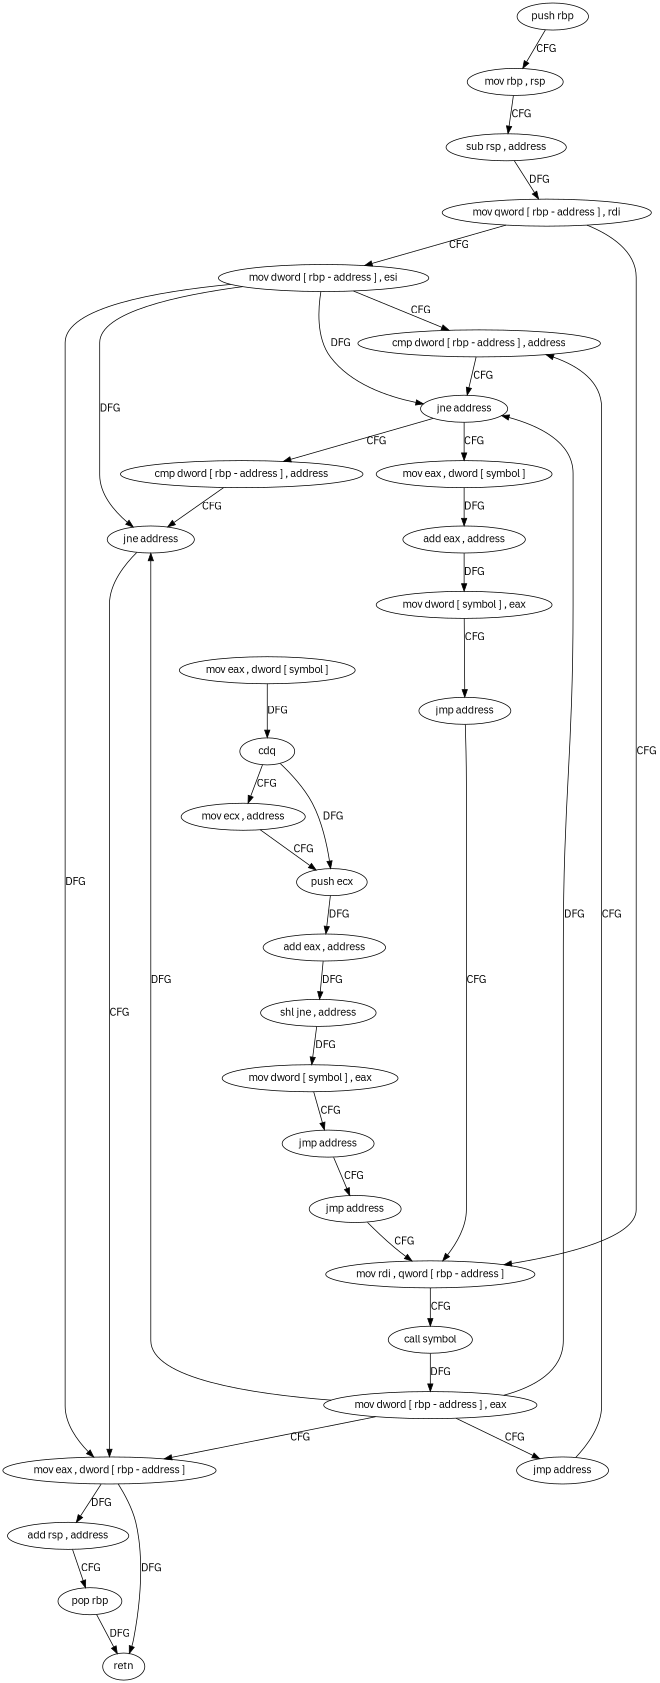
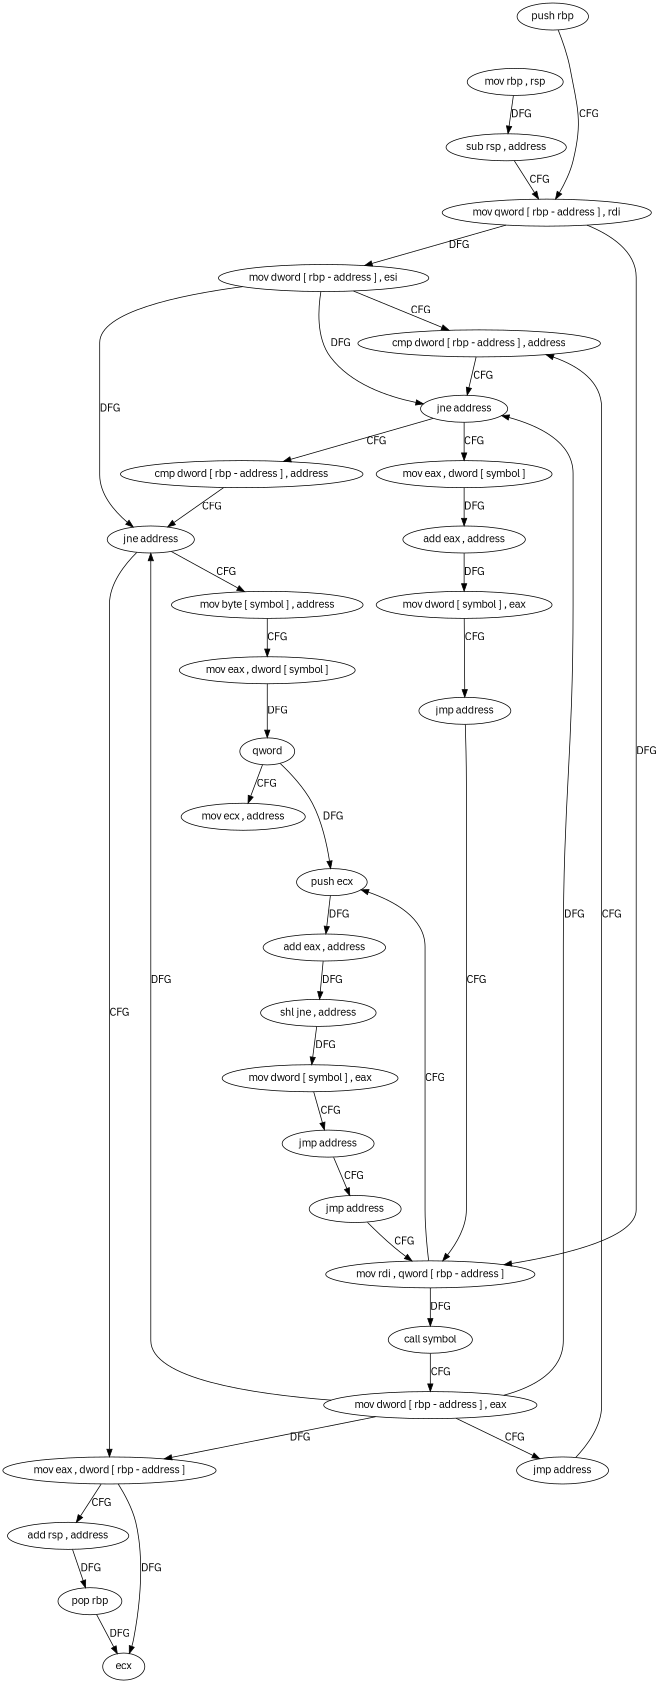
(536, 46) -> (578, 112)
(522, 115) -> (522, 115)
(540, 180) -> (540, 180)
(459, 245) -> (459, 245)
none -> (267, 605)
(267, 751) -> (267, 751)
(647, 751) -> (647, 751)
(65, 809) -> none
(285, 848) -> (425, 1062)
(441, 1307) -> (441, 1307)
(441, 1372) -> (441, 1372)
(300, 1438) -> (300, 1438)
(102, 1503) -> (102, 1503)
(91, 1569) -> (91, 1569)
(124, 1667) -> (124, 1667)
